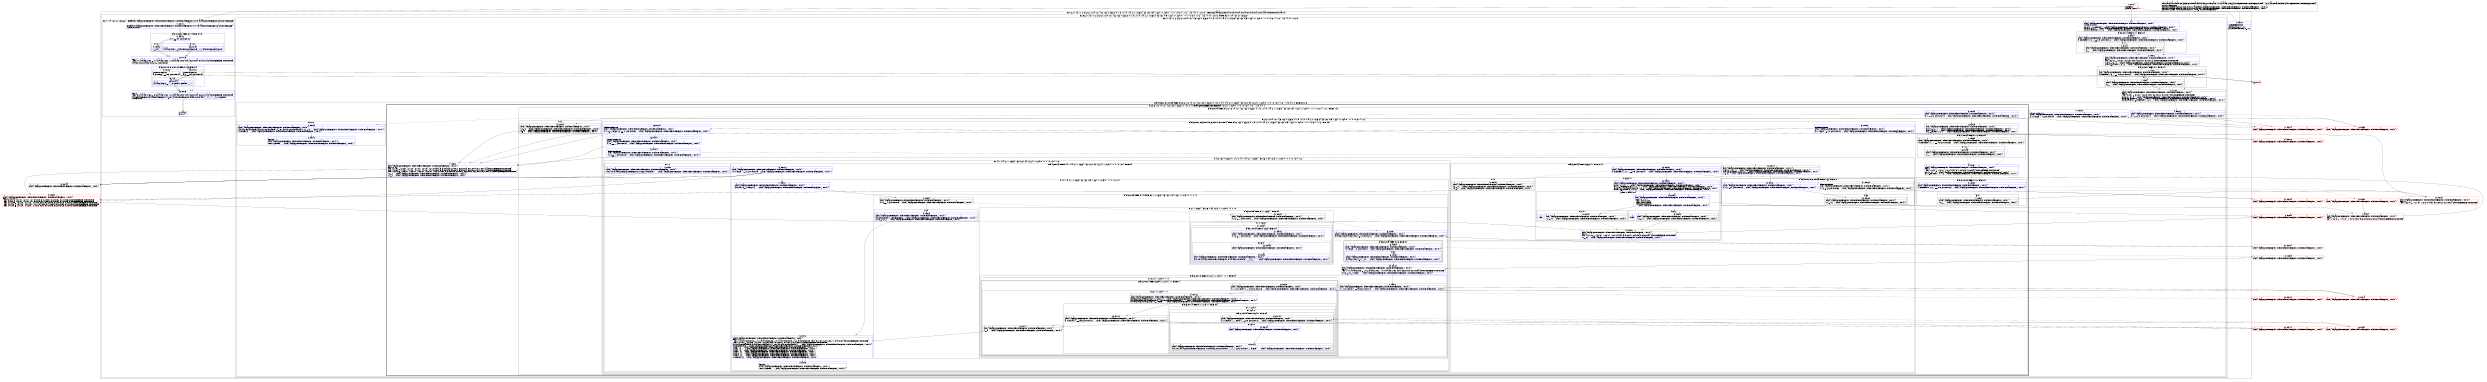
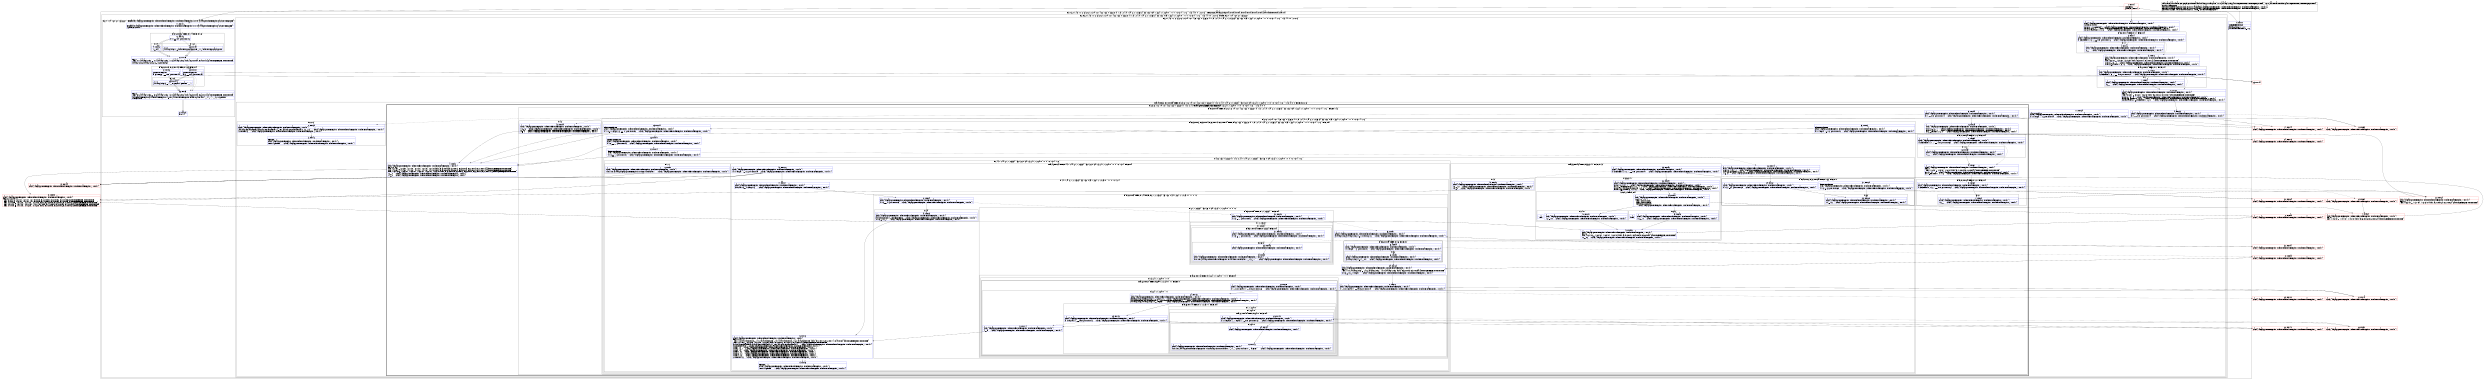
(2037, 113) -> (2036, 113)
(611, 128) -> (611, 128)
(1628, 193) -> (1628, 193)
